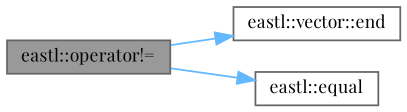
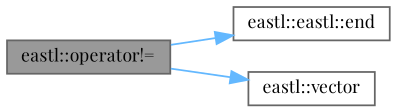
(317, 24) -> (312, 24)
(317, 89) -> (312, 89)
